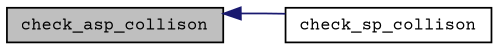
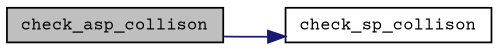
(263, 13) -> (246, 37)
